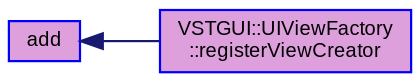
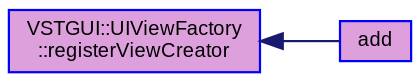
(131, 41) -> (311, 41)
